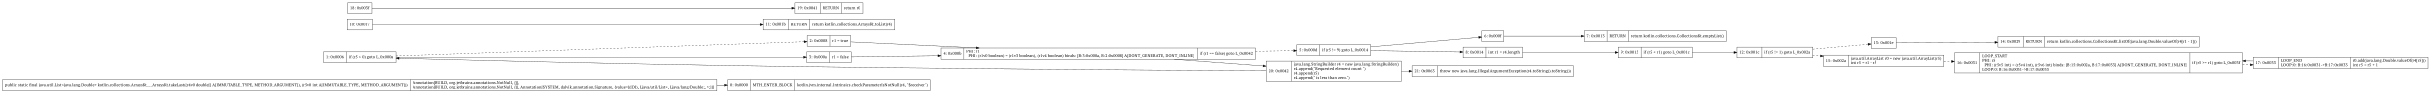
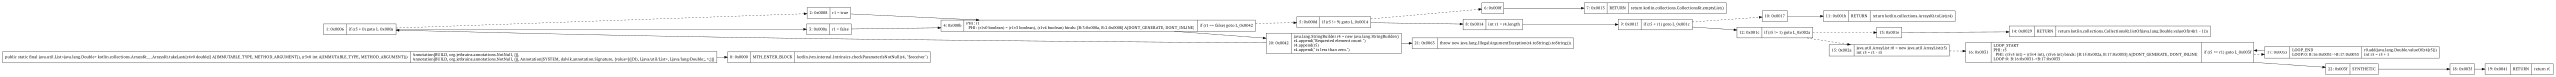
none -> (1726, 20)
(1425, 42) -> (1425, 14)
none -> (2352, 69)
